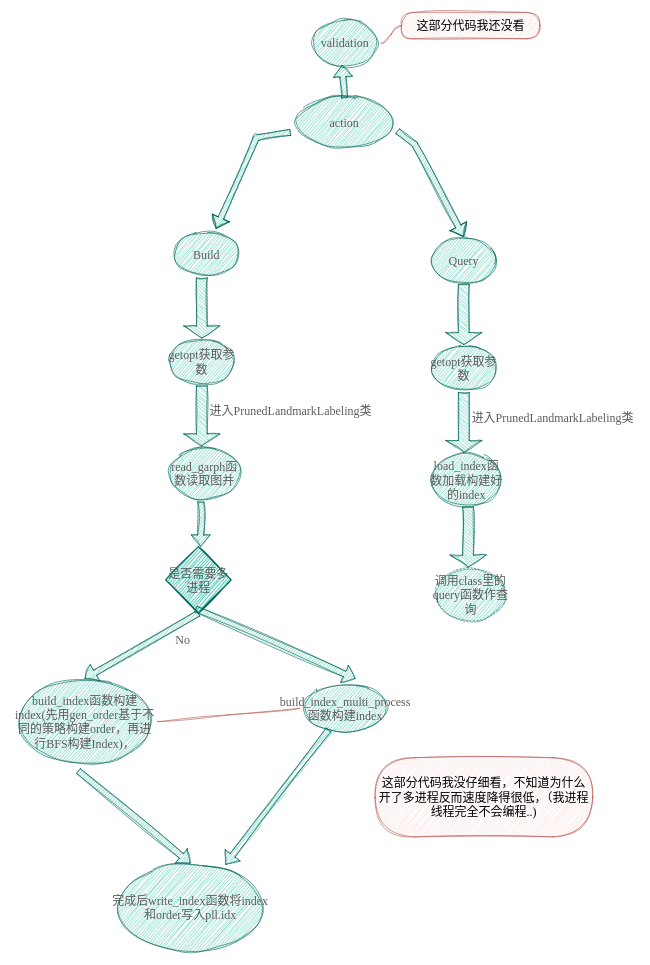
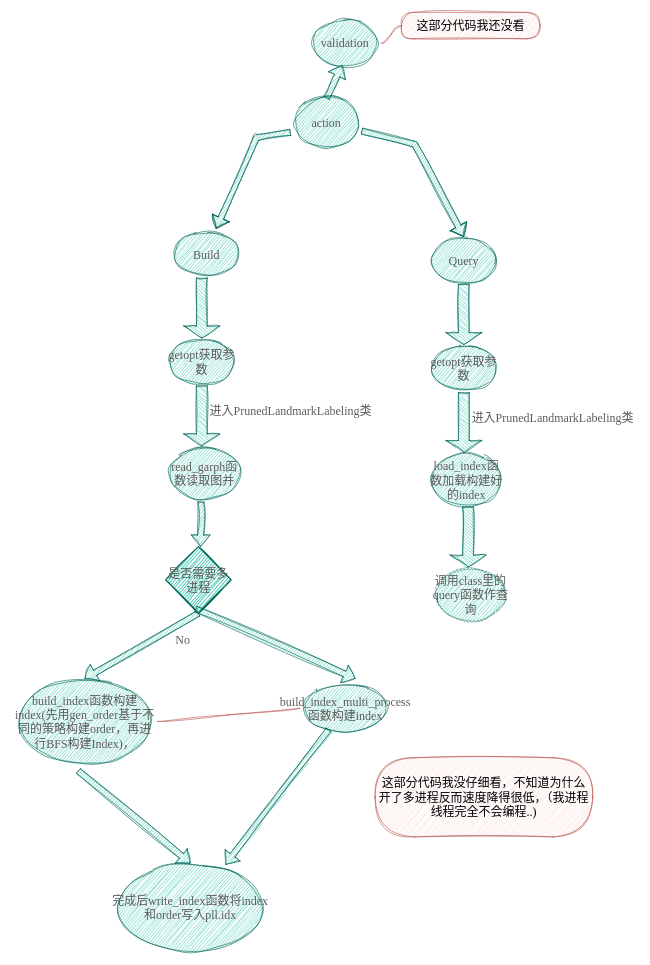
(345, 122) -> (327, 122)
